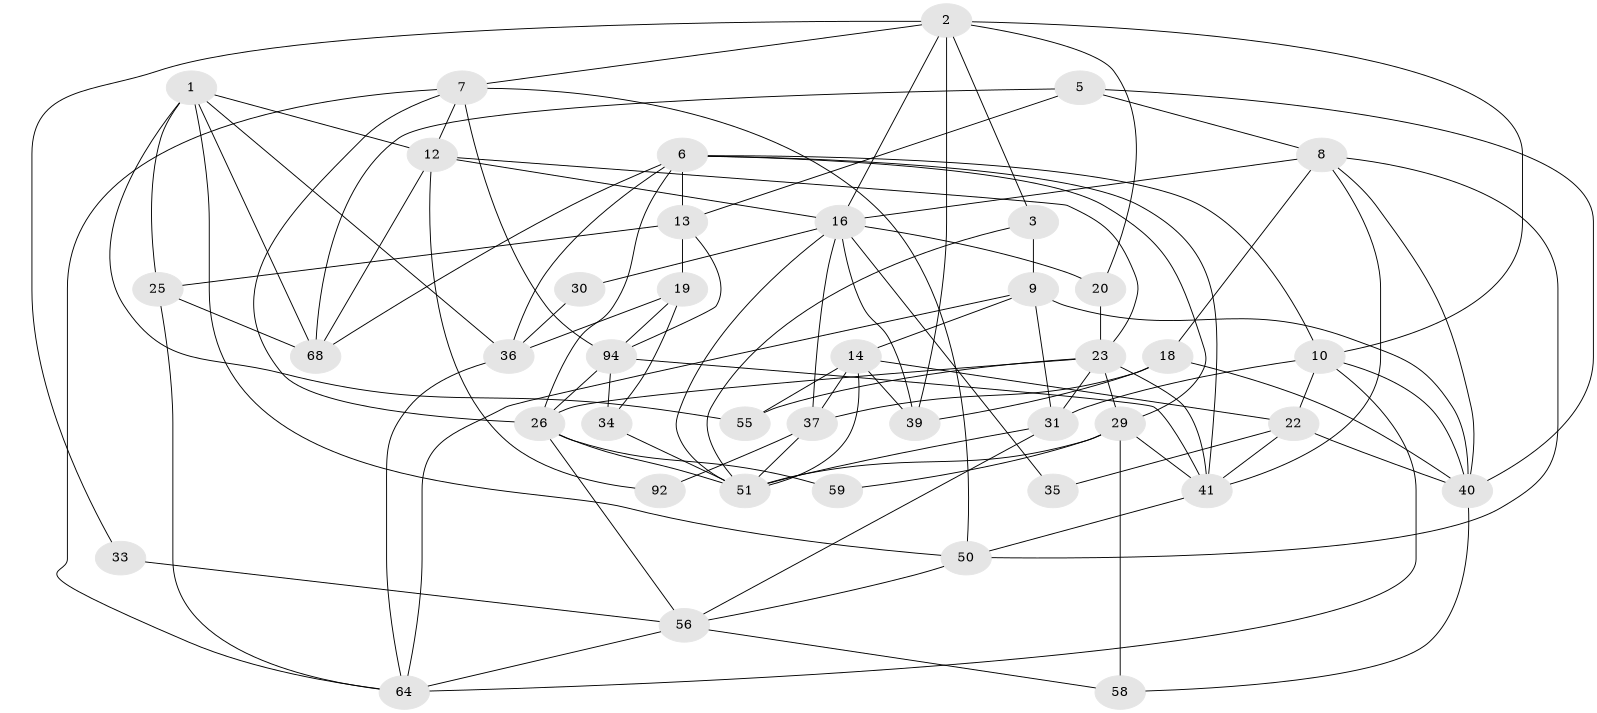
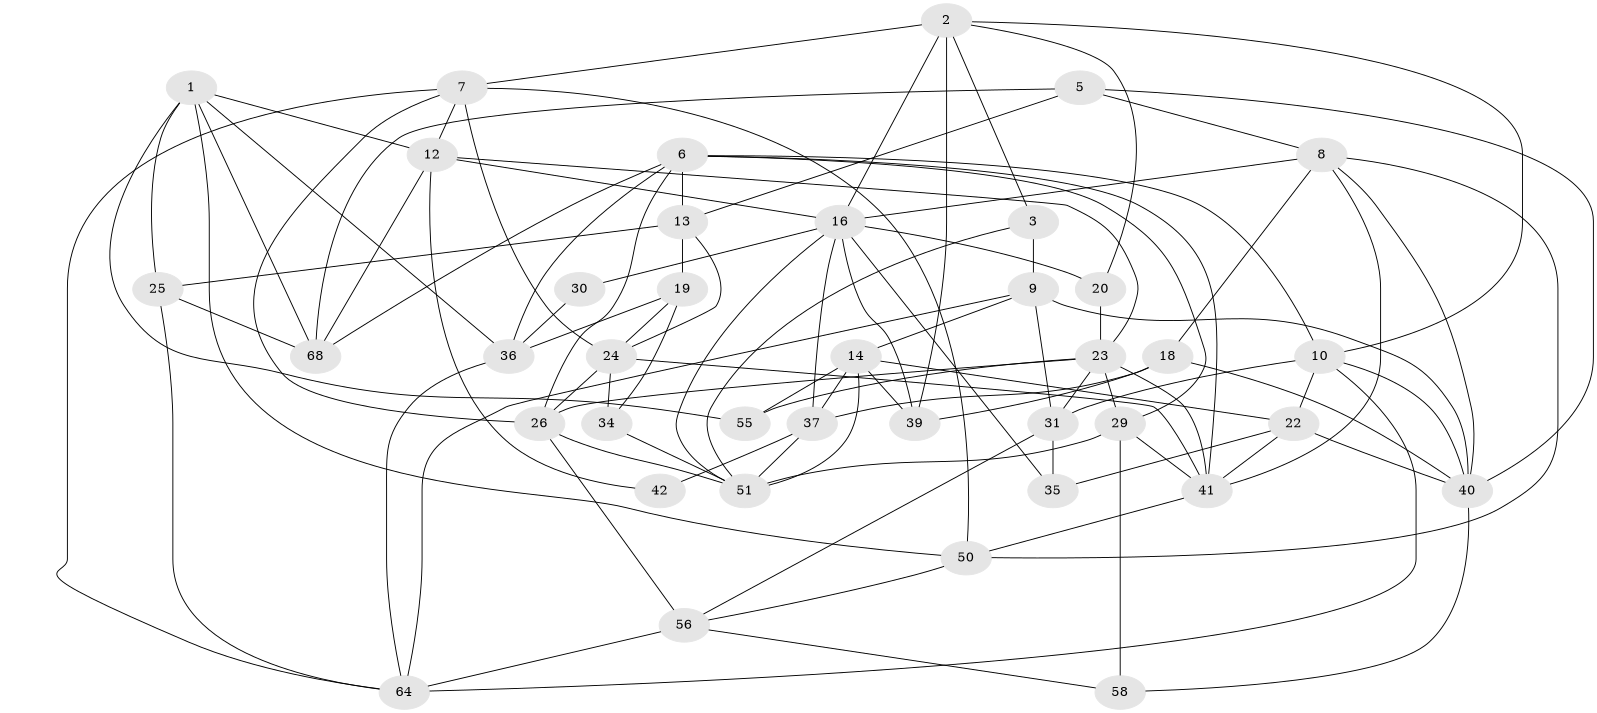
(612, 357) -> (612, 357)
(898, 454) -> (1053, 457)
(660, 491) -> (660, 491)
(837, 491) -> none
(121, 558) -> none
